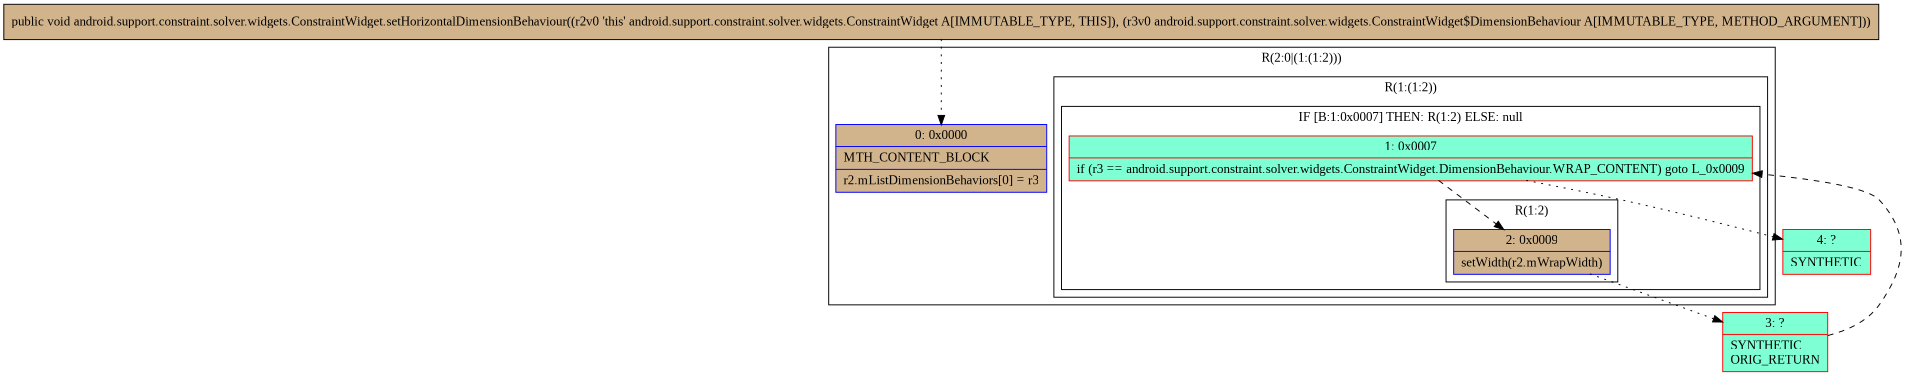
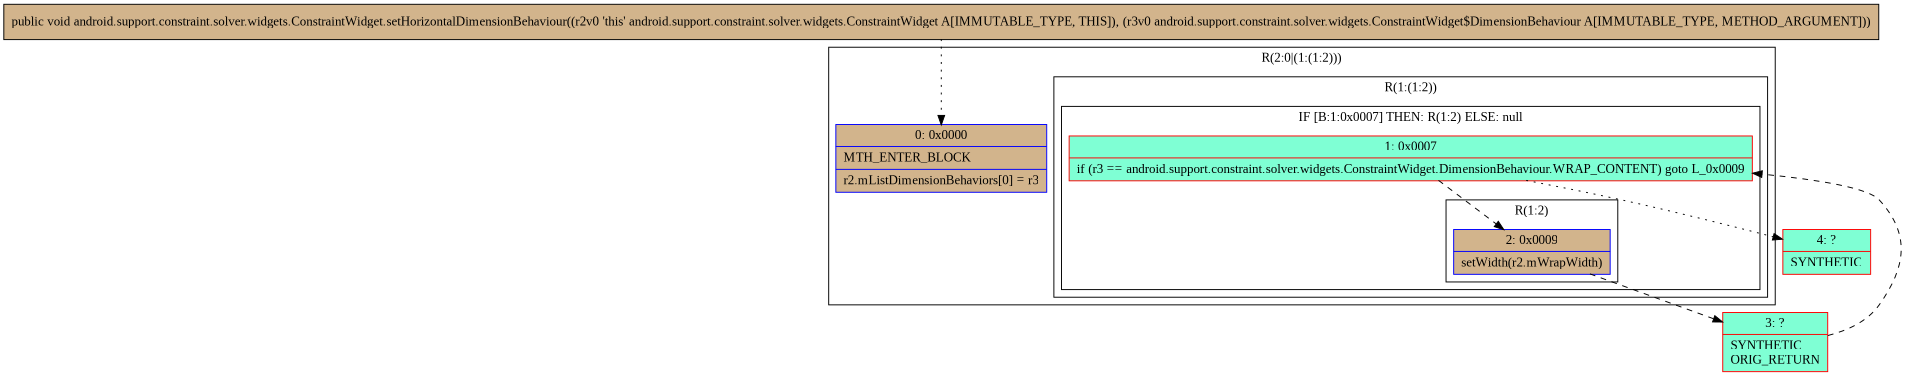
(917, 157) -> (907, 157)
(1652, 296) -> (1652, 296)
